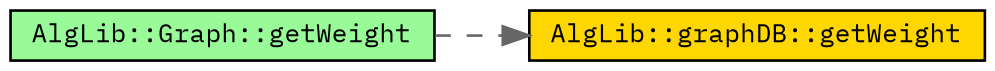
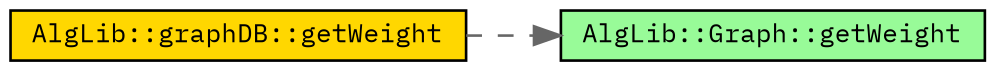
(469, 36) -> (500, 36)
